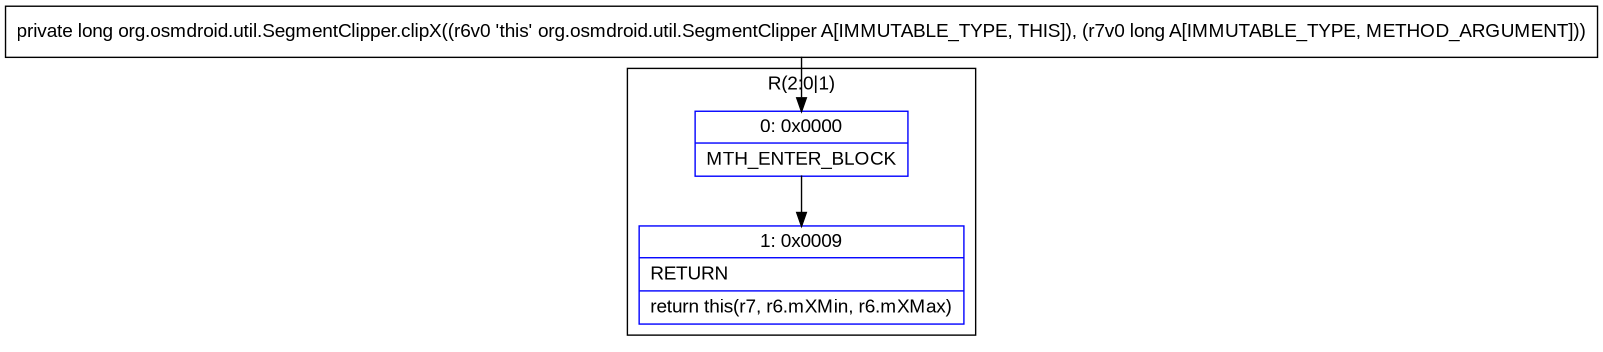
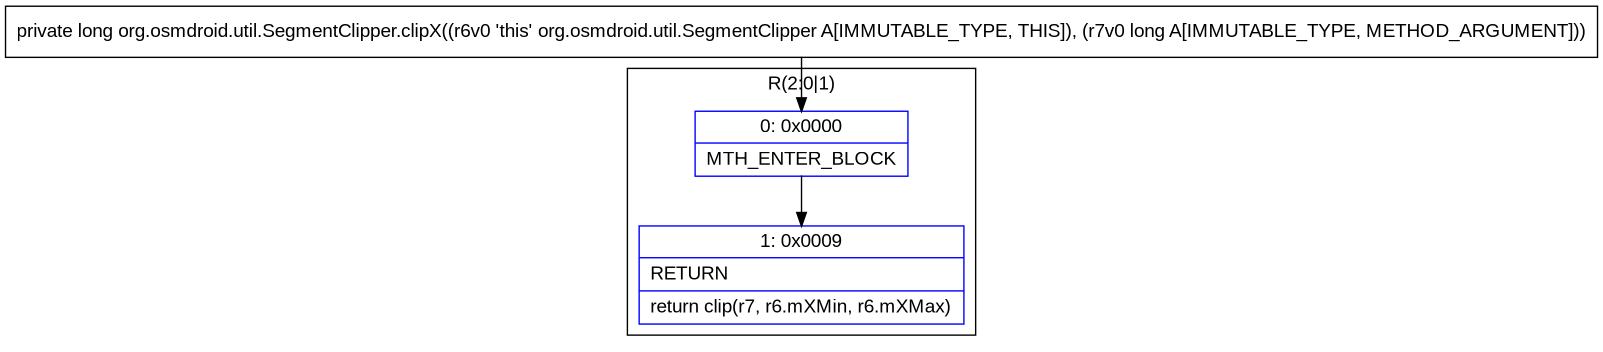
(802, 307) -> (801, 307)
